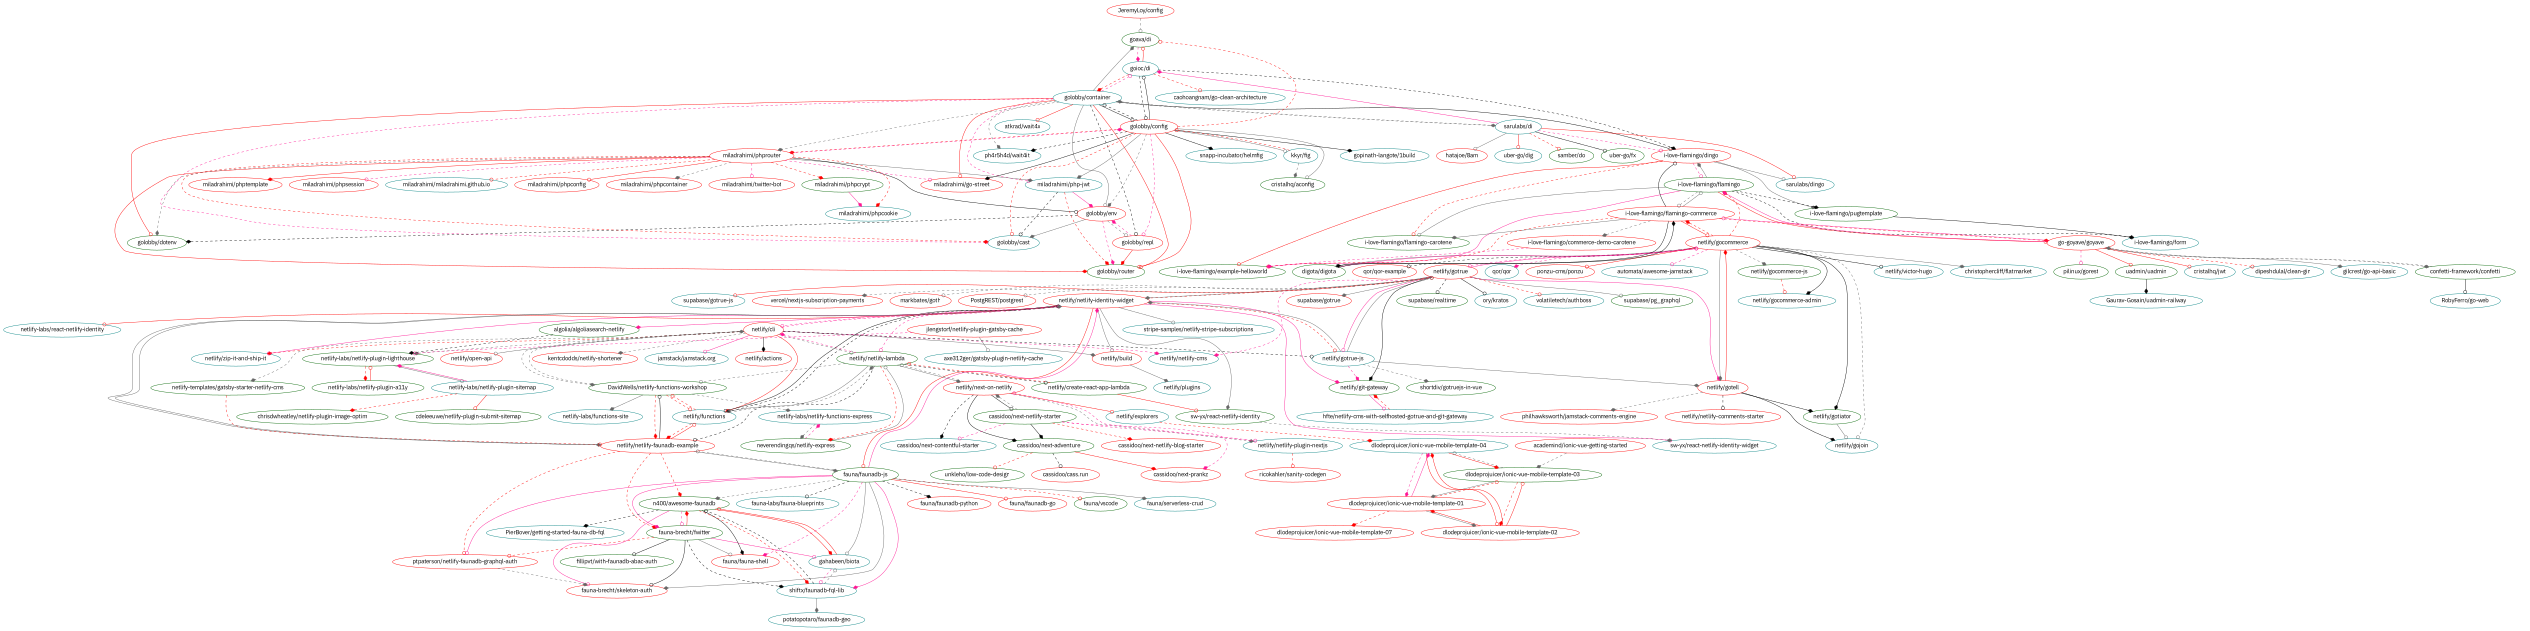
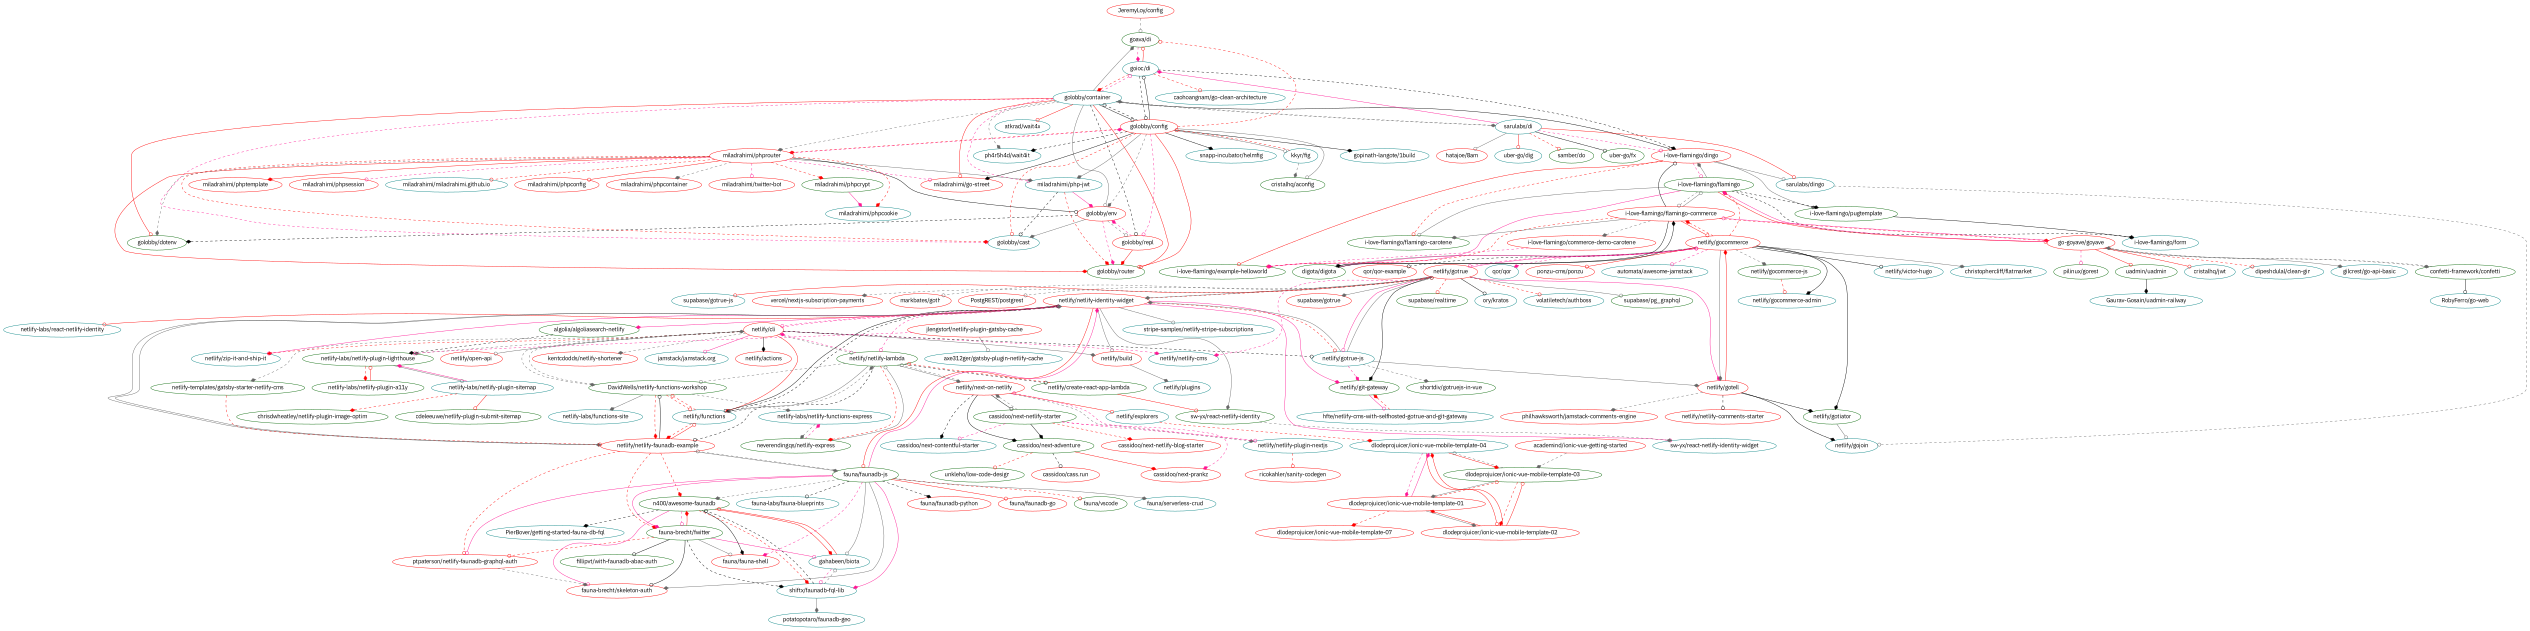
(1442, 285) -> (1442, 285)
(1860, 305) -> (2526, 292)
